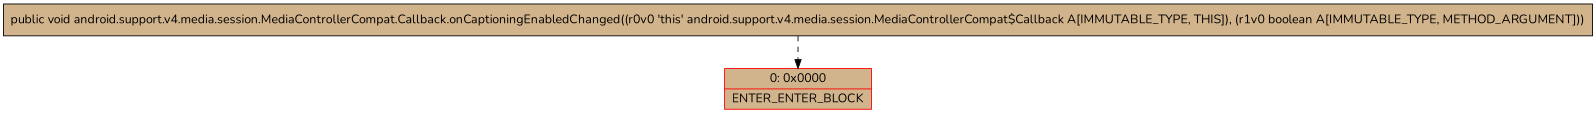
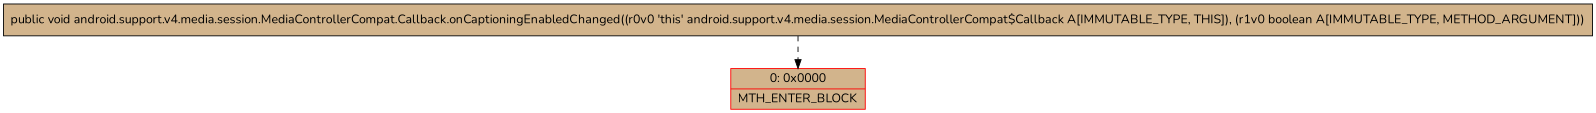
(798, 99) -> (798, 99)
